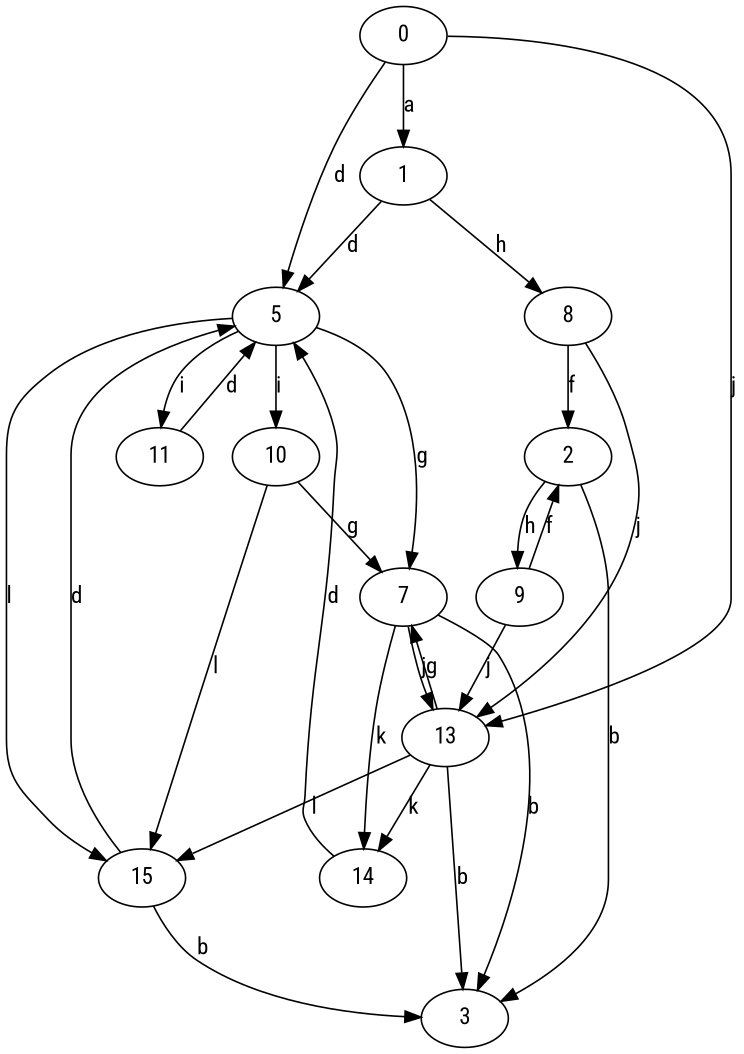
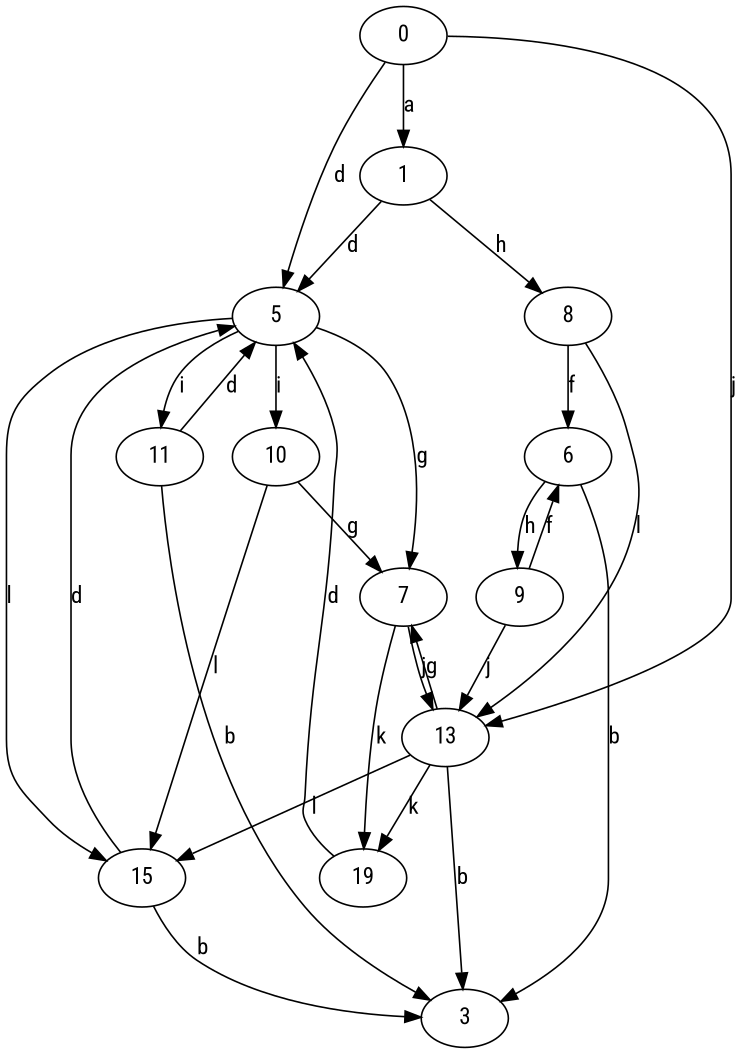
(568, 457) -> (568, 457)
(639, 527) -> (639, 527)
(530, 779) -> (228, 773)
(363, 878) -> (363, 878)
